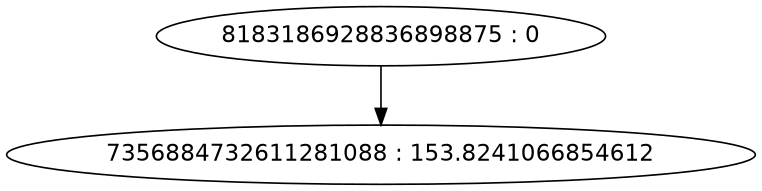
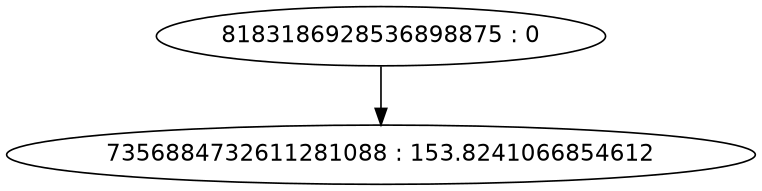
(381, 36) -> (381, 36)
